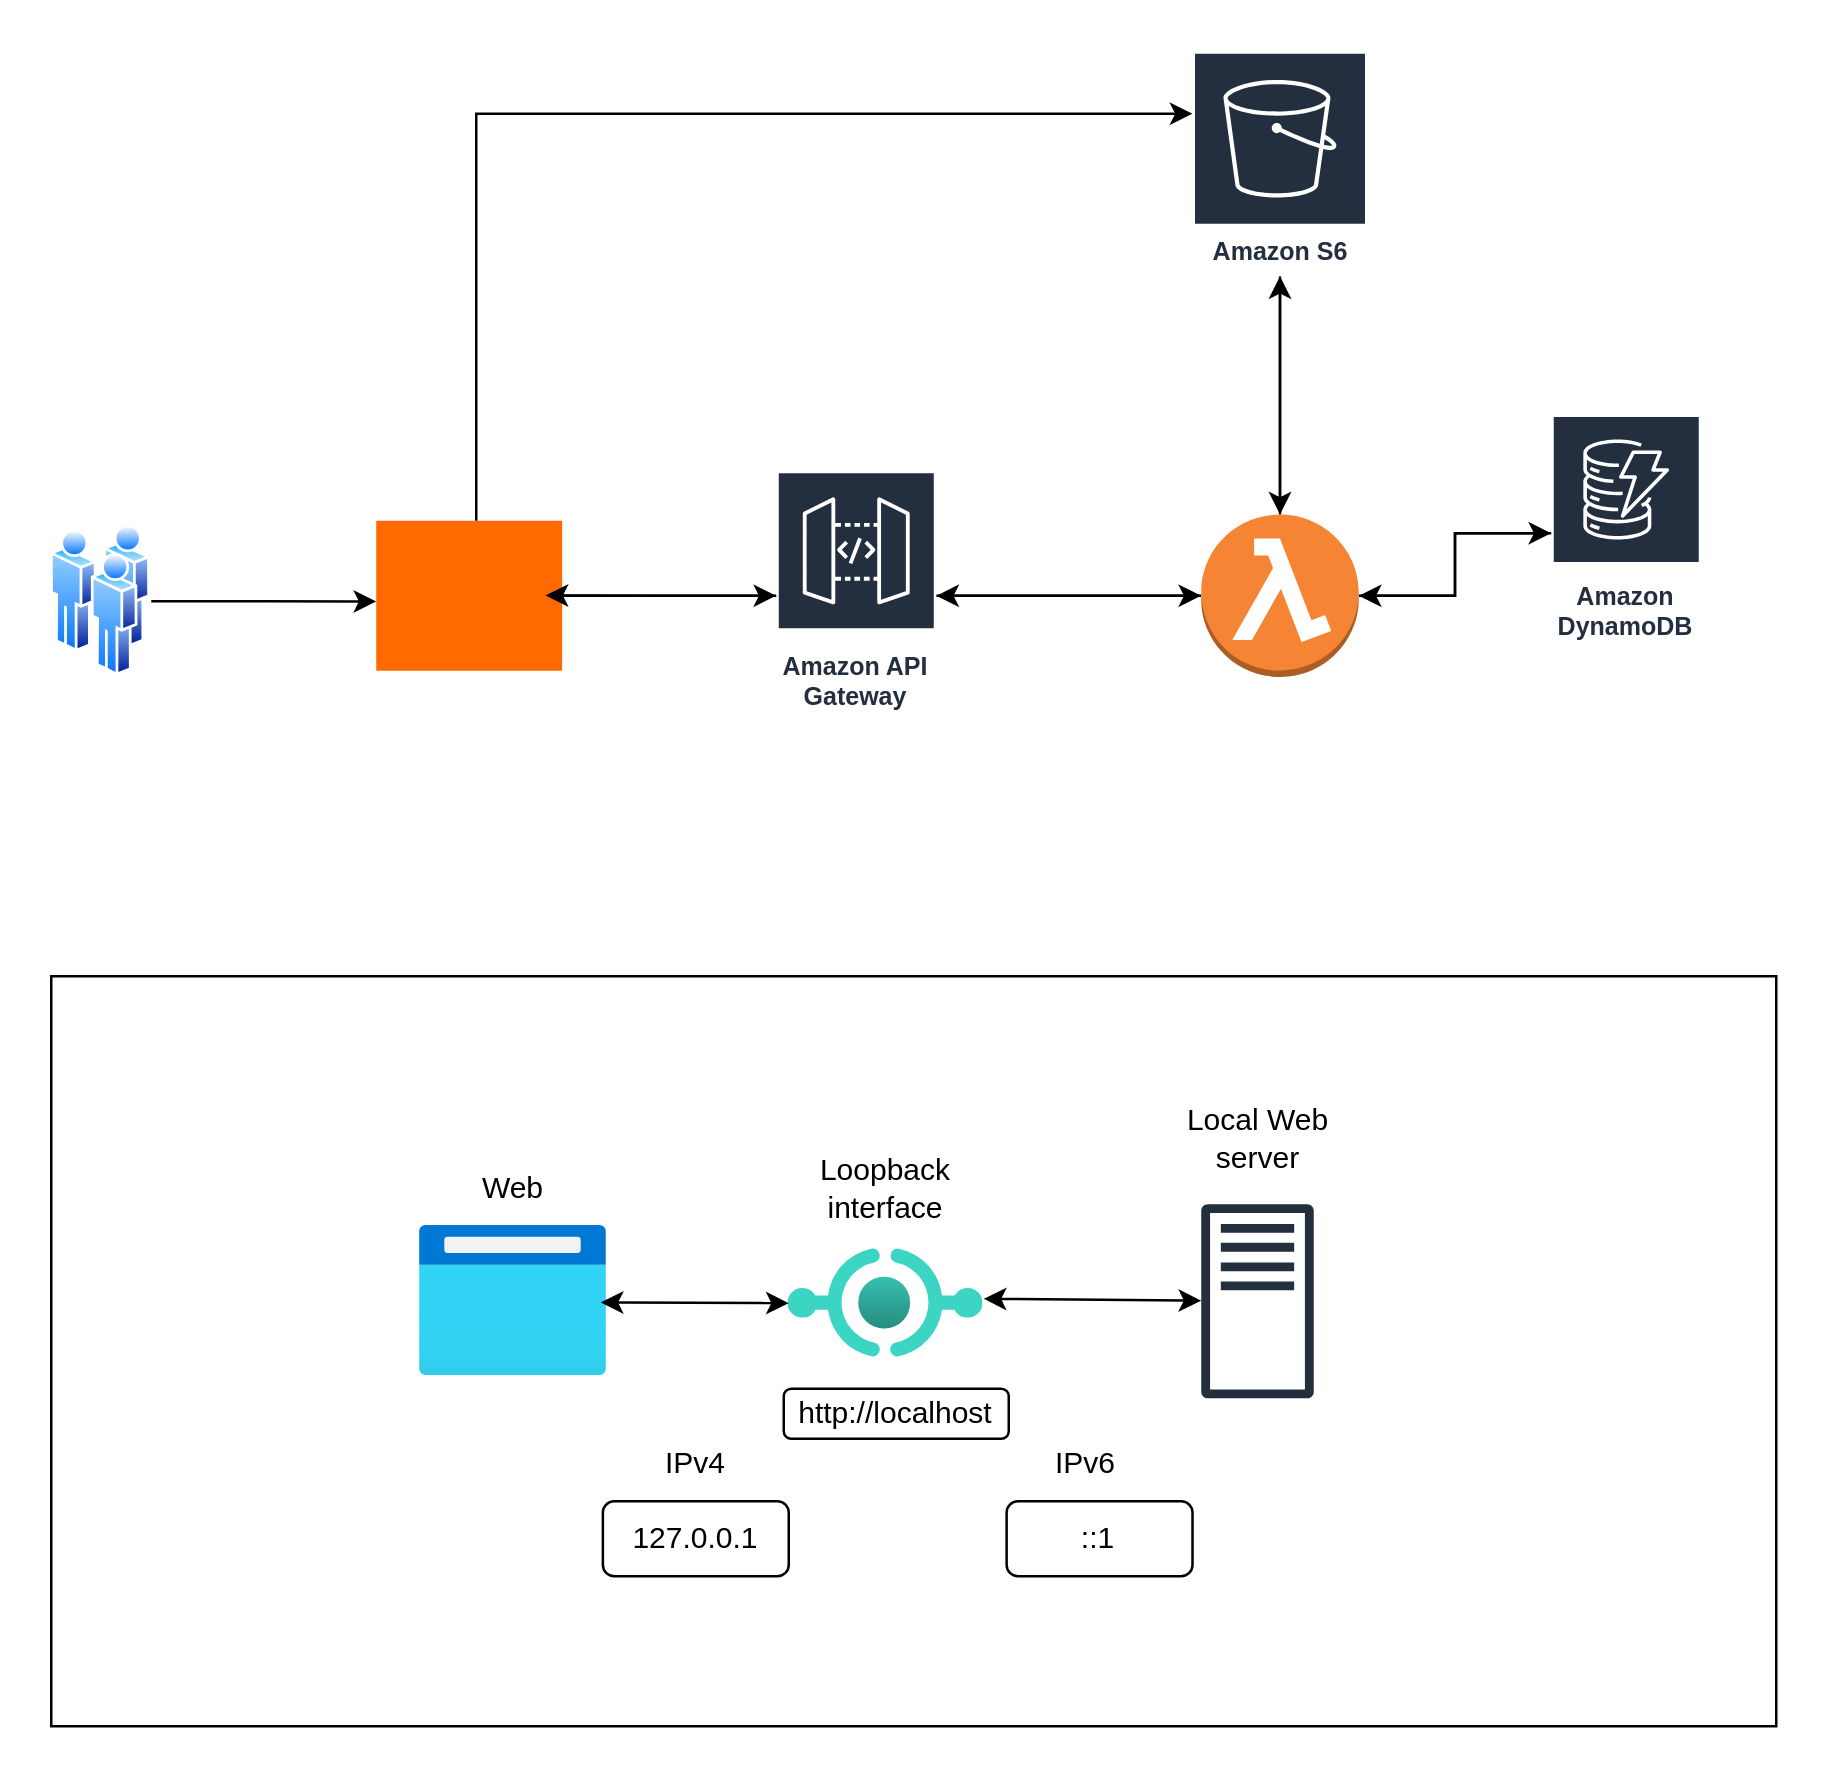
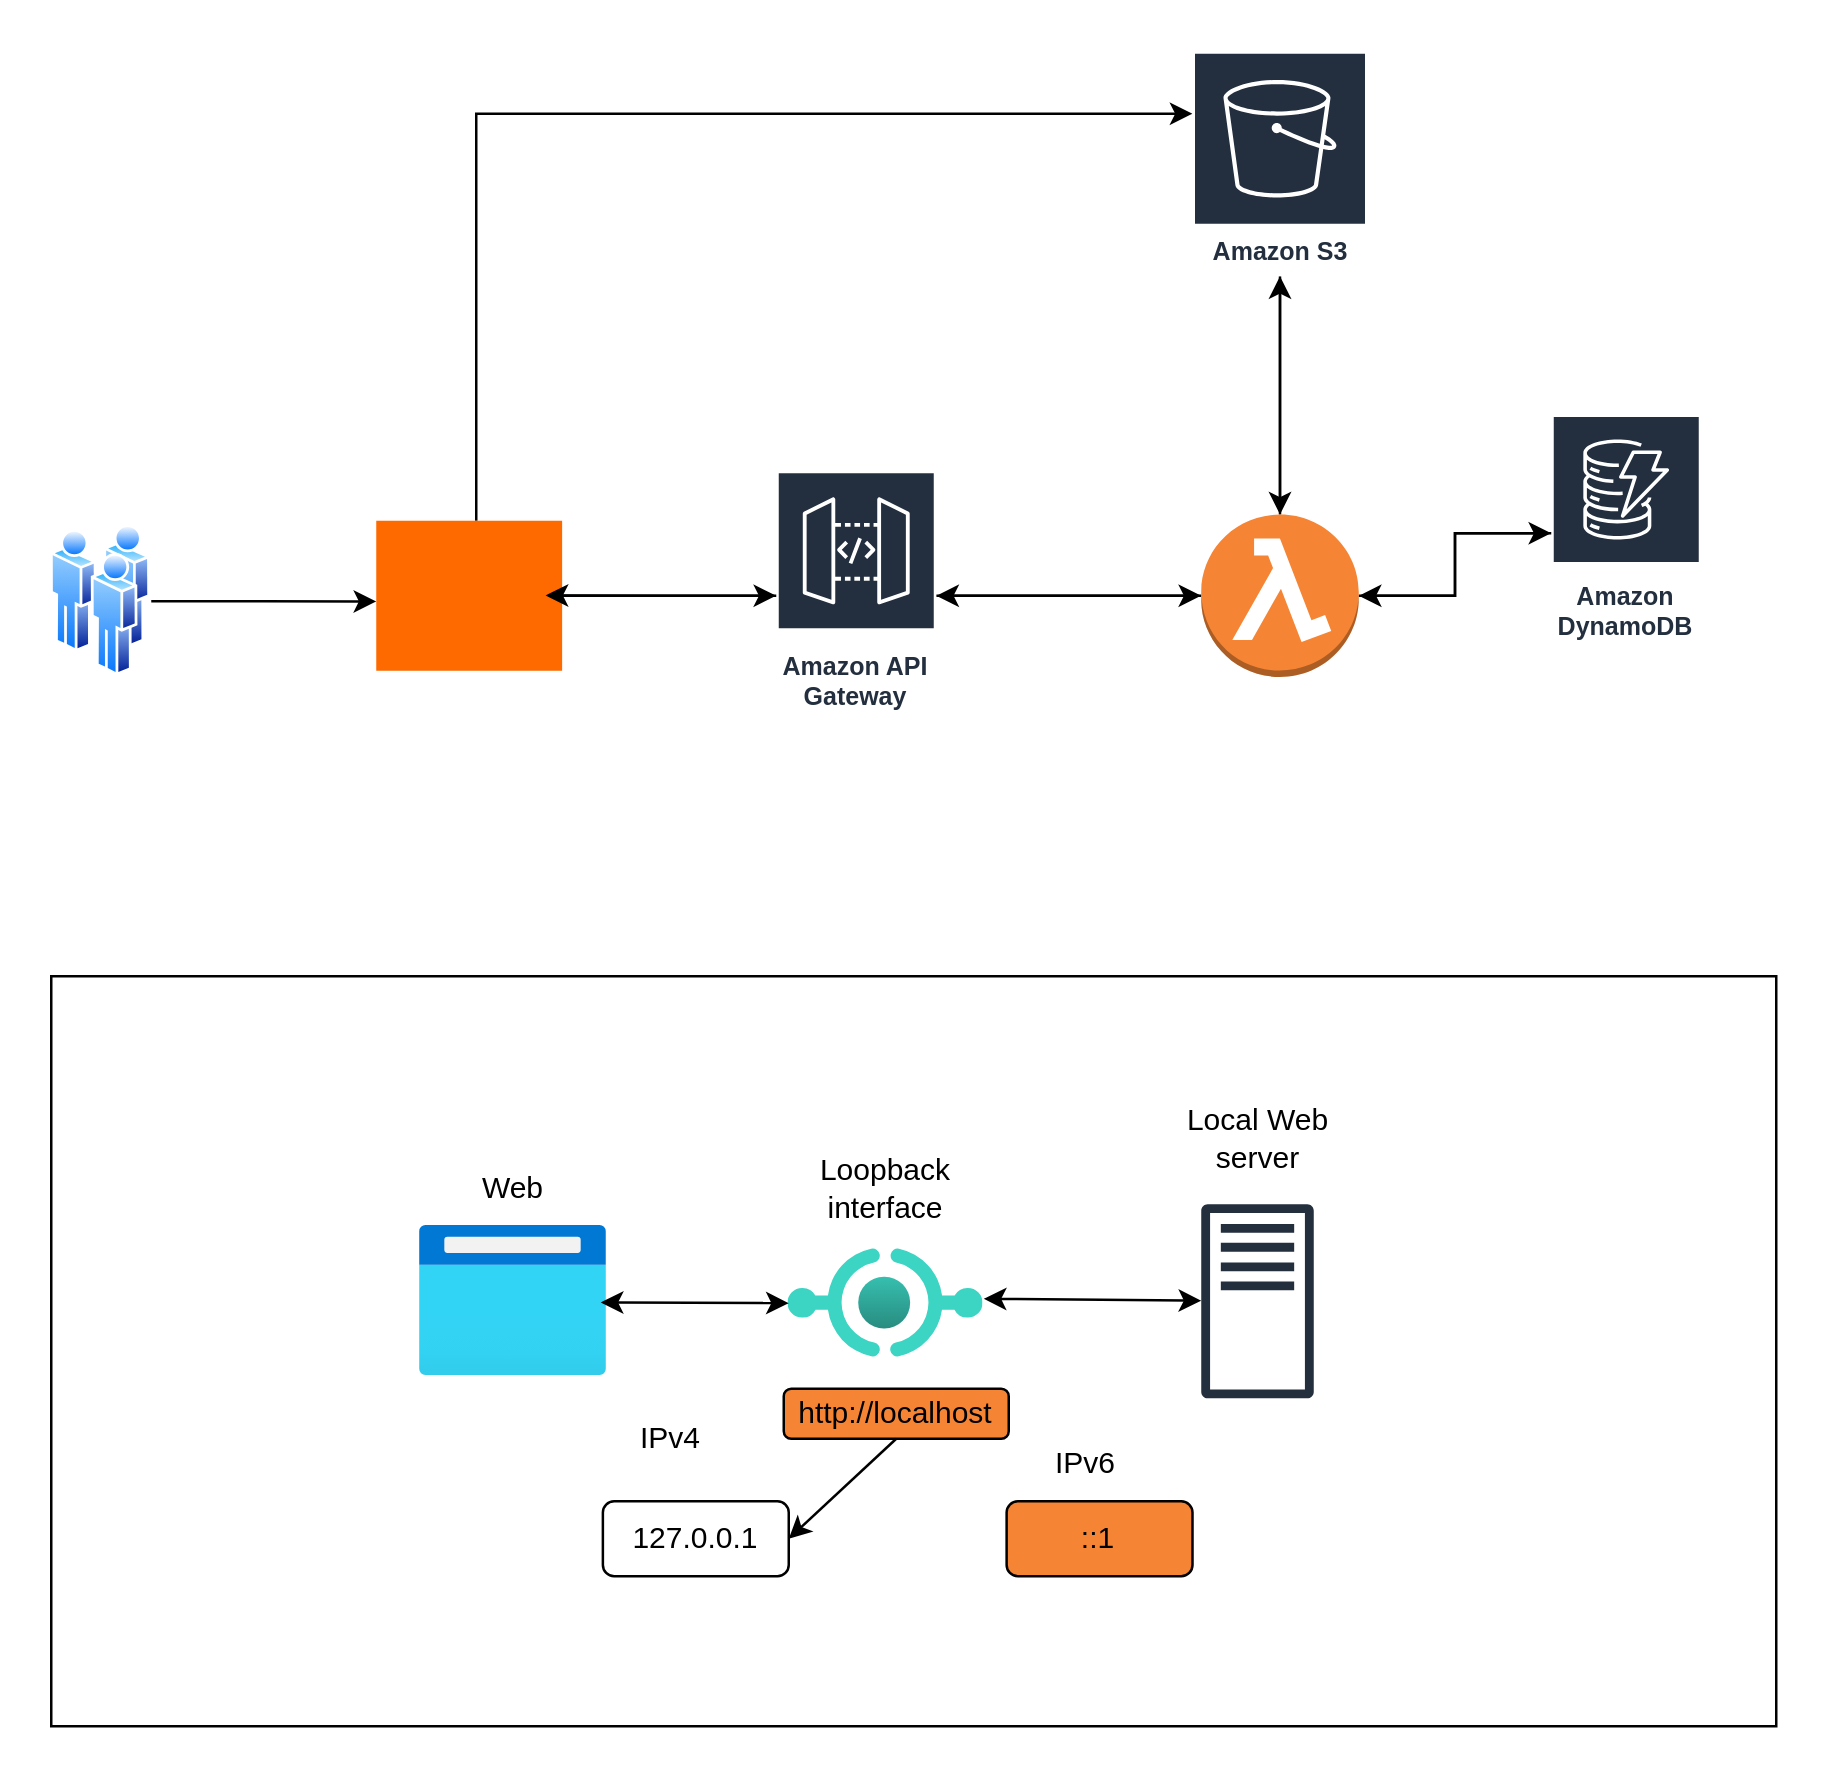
(1281, 251) -> (1281, 251)
(896, 1414) -> (896, 1414)
(696, 1464) -> (671, 1439)
none -> (848, 1483)
(1100, 1539) -> (1100, 1539)
